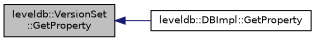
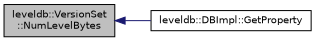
(59, 21) -> (59, 21)
